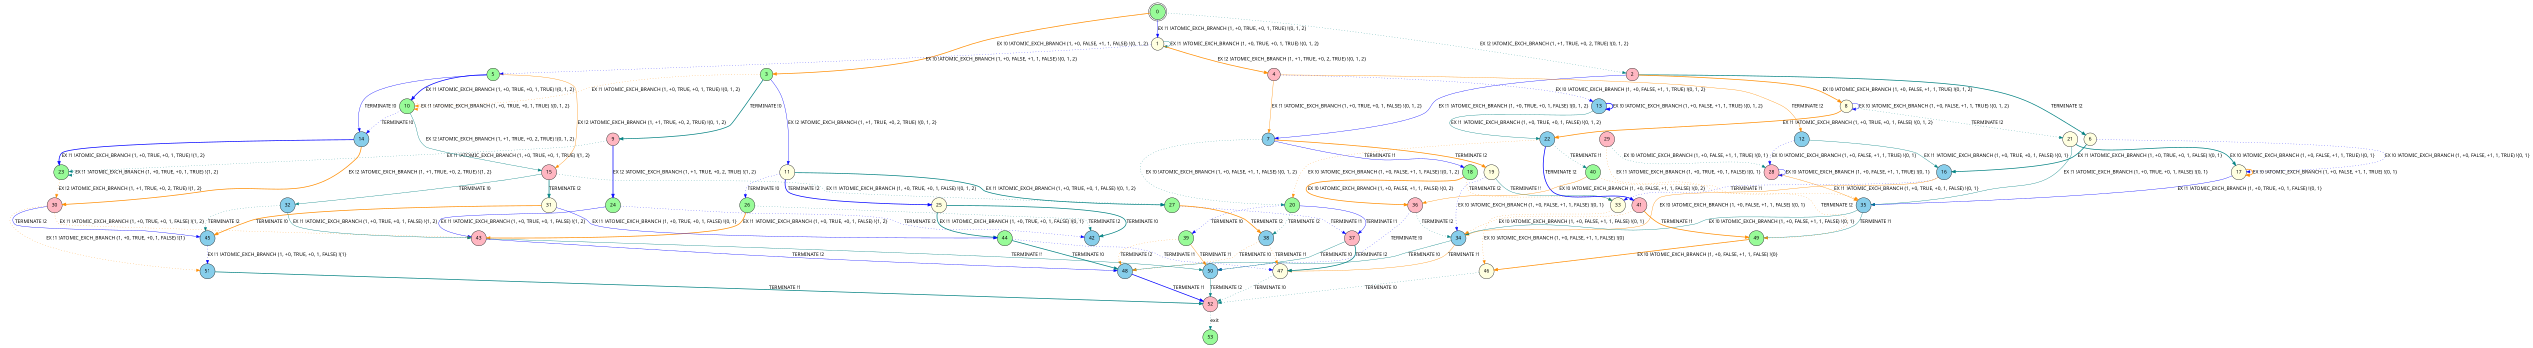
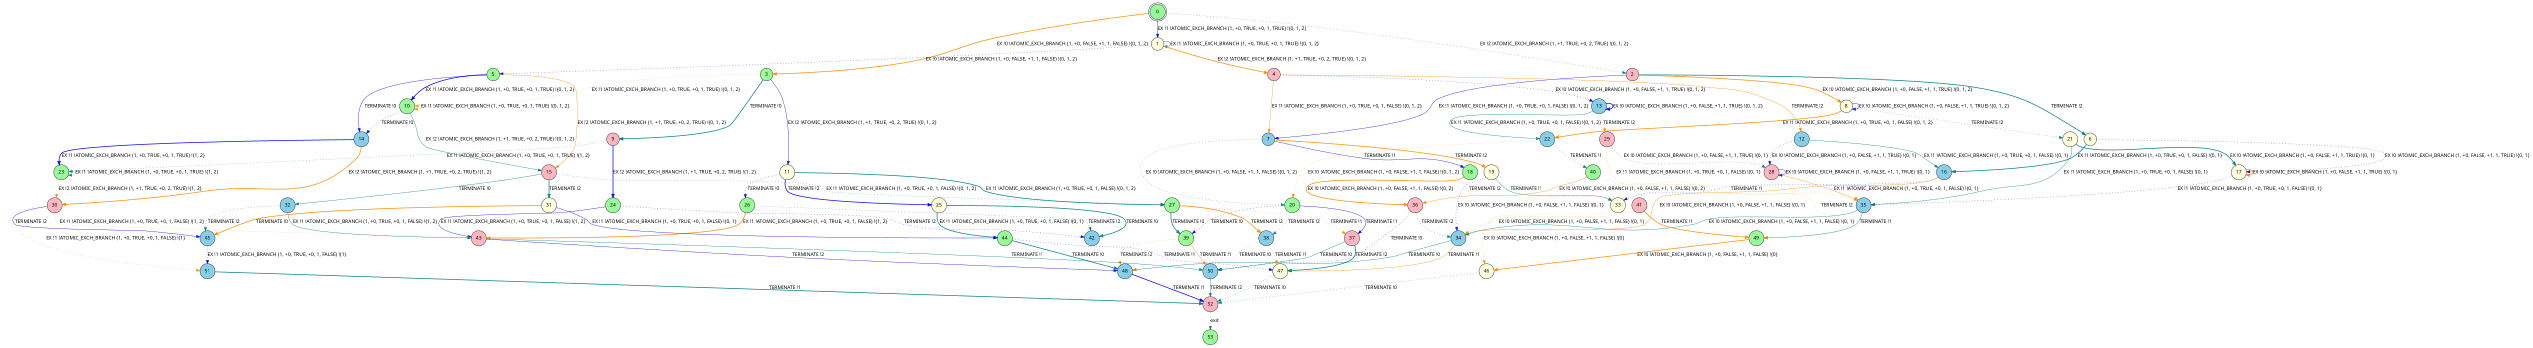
none -> (1603, 121)
(1555, 193) -> none
(2054, 197) -> (2054, 197)
(1263, 212) -> (1263, 212)
none -> (1172, 223)
